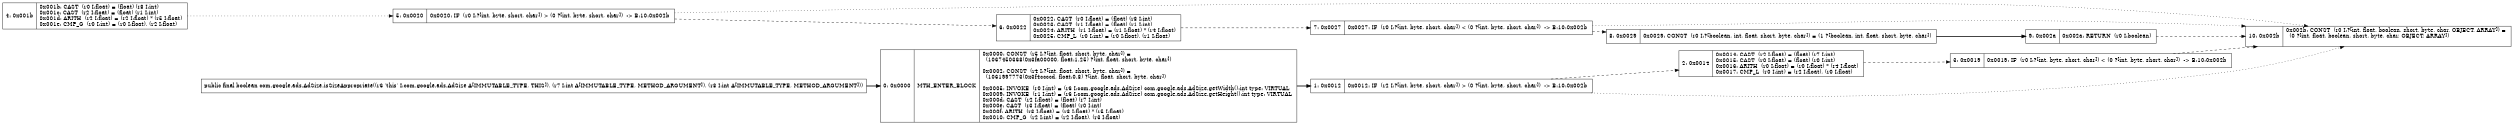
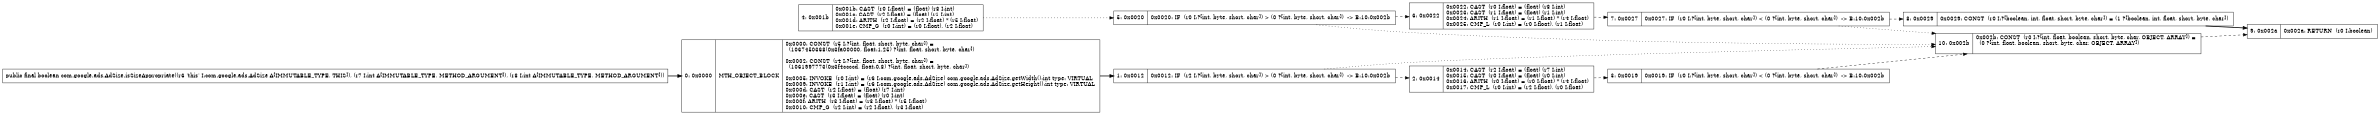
(2199, 36) -> (2222, 36)
(947, 86) -> (749, 76)
